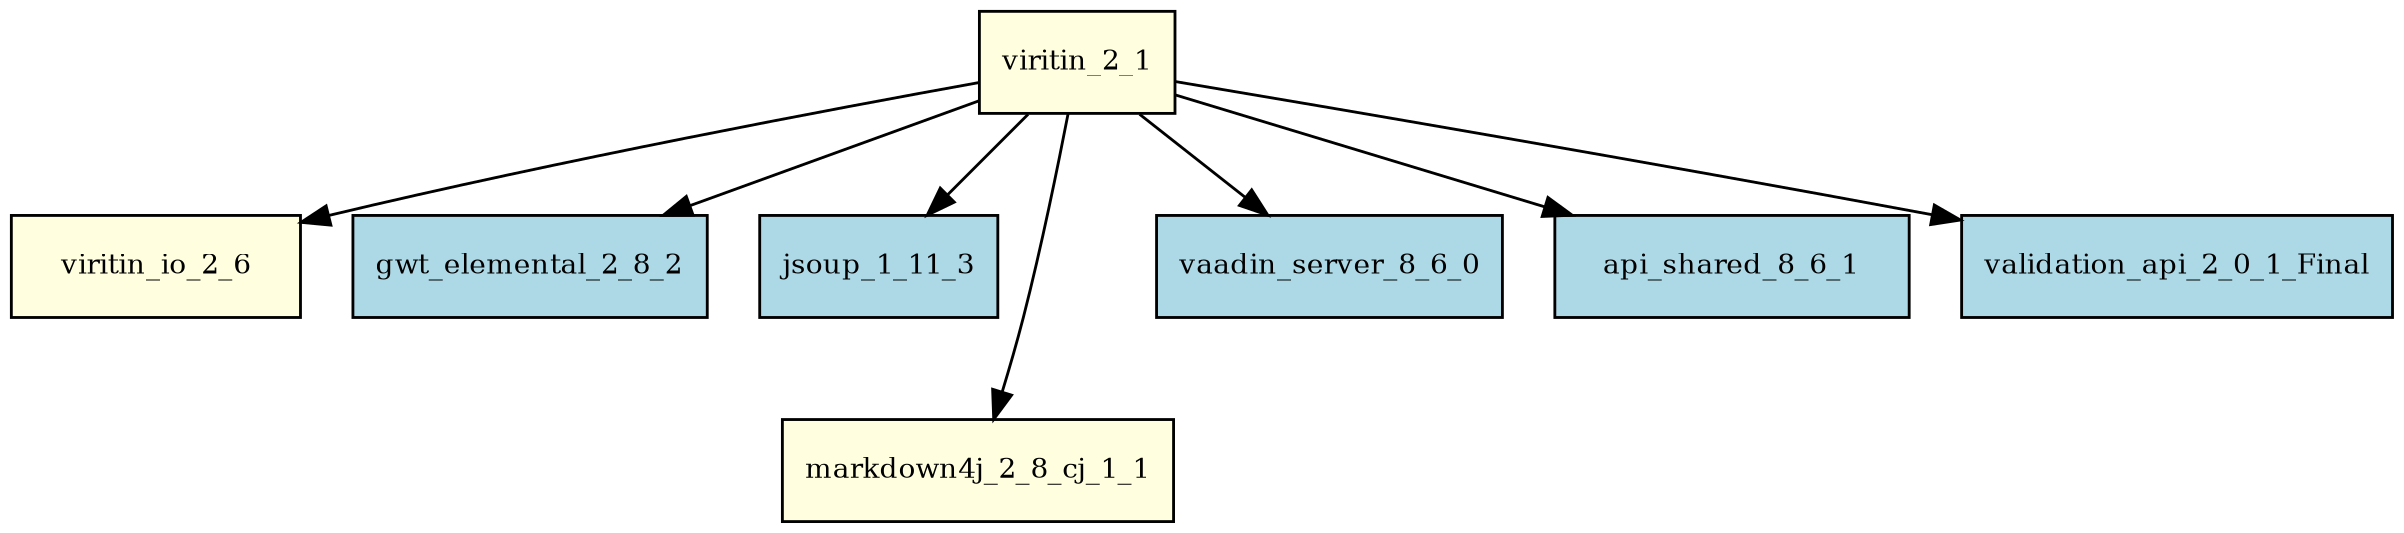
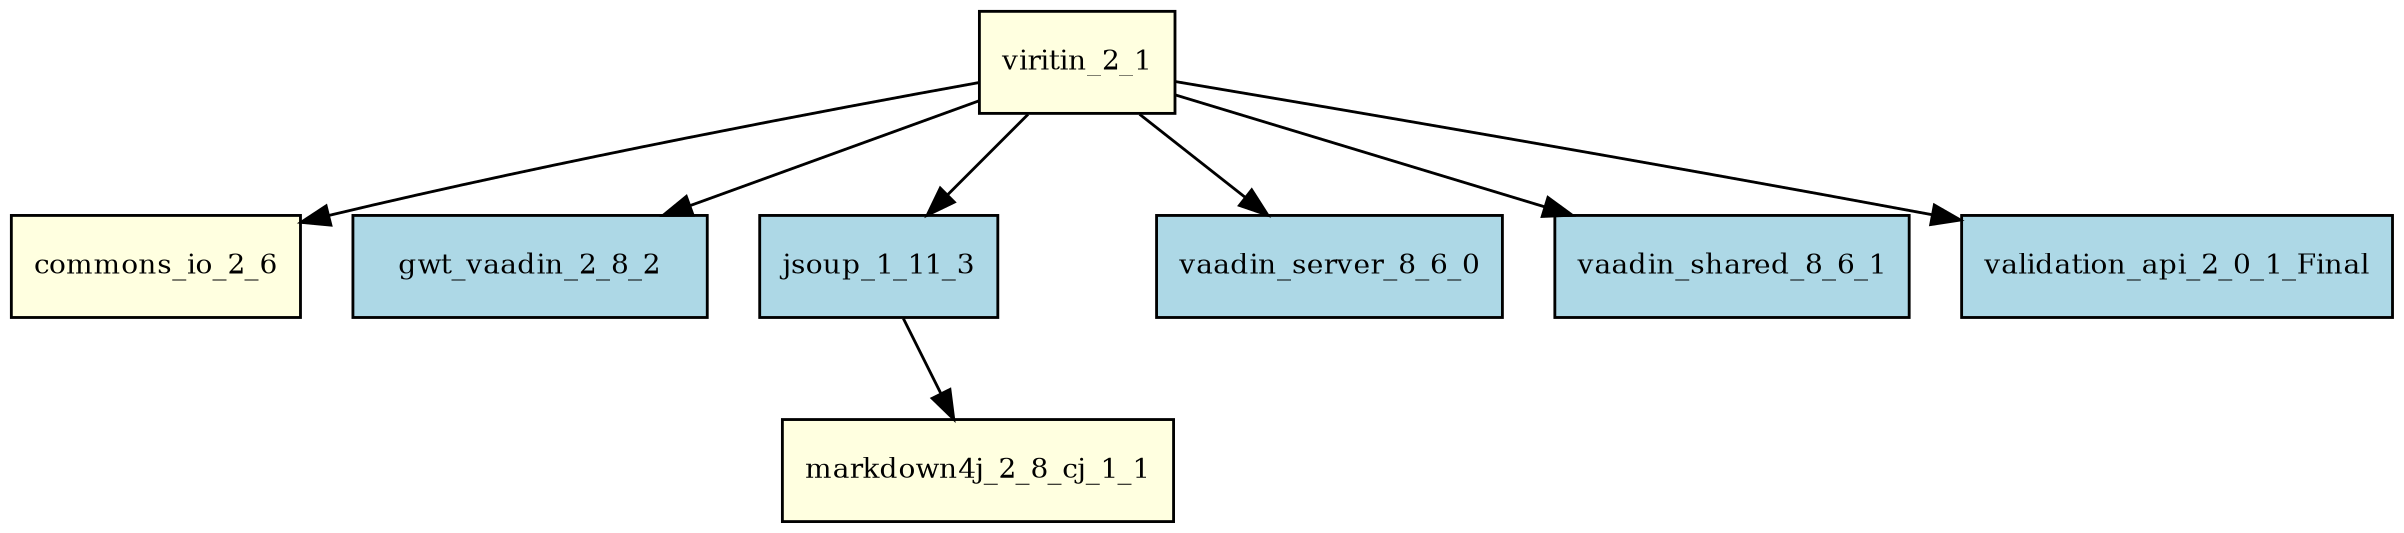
(1039, 254) -> (922, 356)
(156, 266) -> (156, 266)
(530, 266) -> (530, 266)
(1732, 266) -> (1732, 266)
